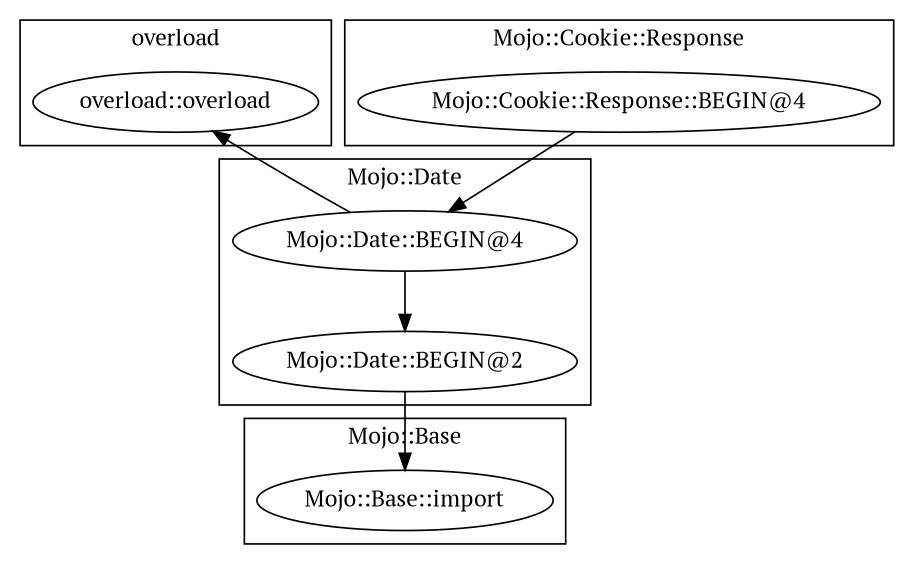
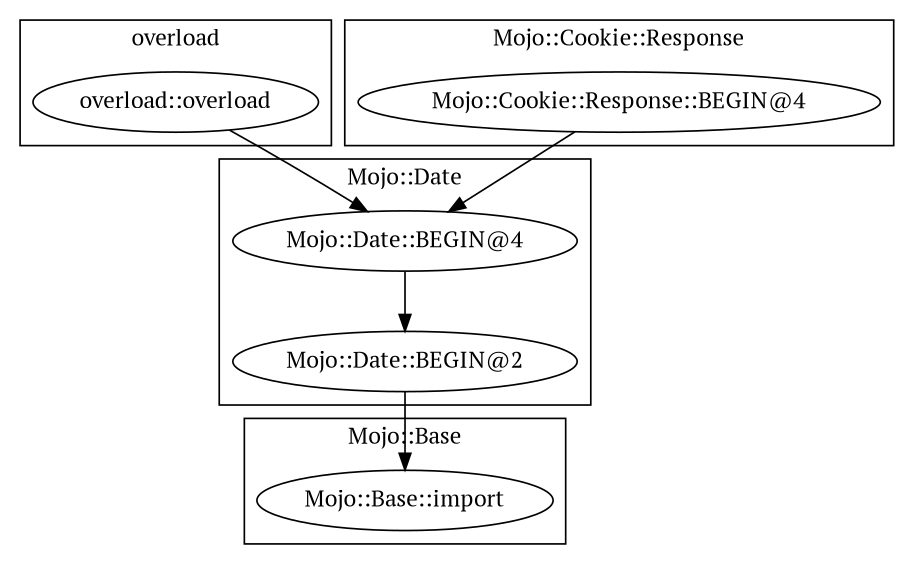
(288, 177) -> (298, 169)
